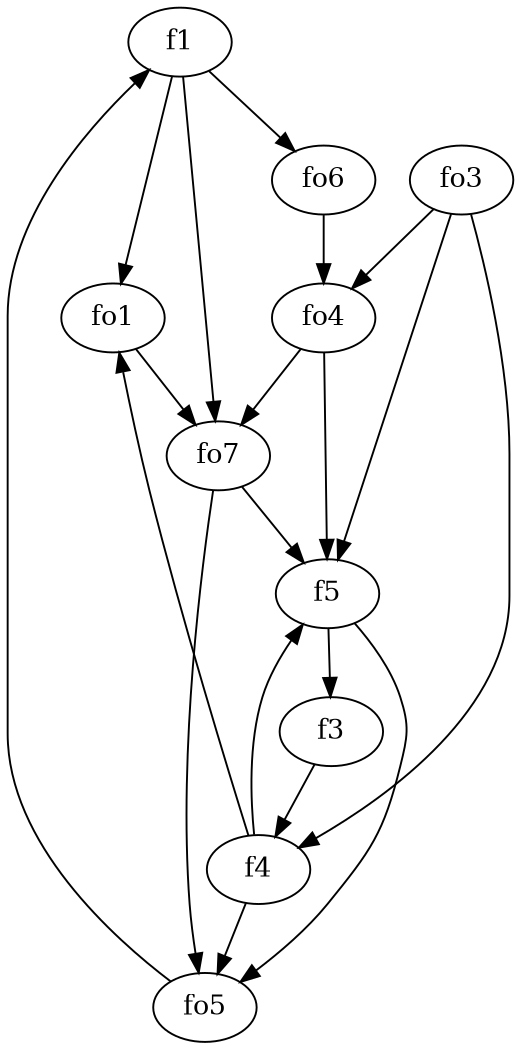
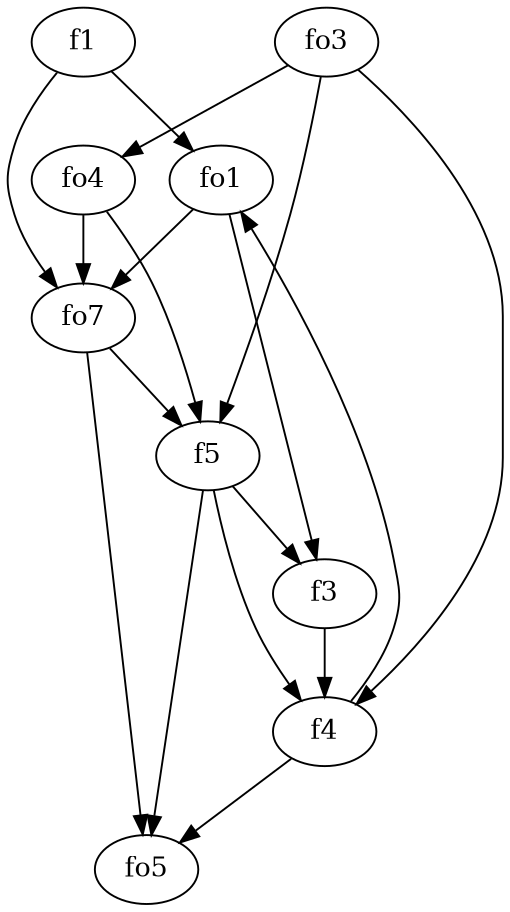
(324, 180) -> none
none -> (271, 377)
(8, 542) -> none
(255, 734) -> (241, 592)
